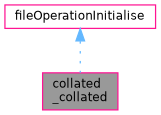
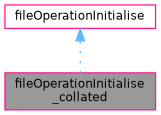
(80, 91) -> (80, 91)
